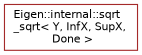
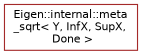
(71, 27) -> (71, 27)
